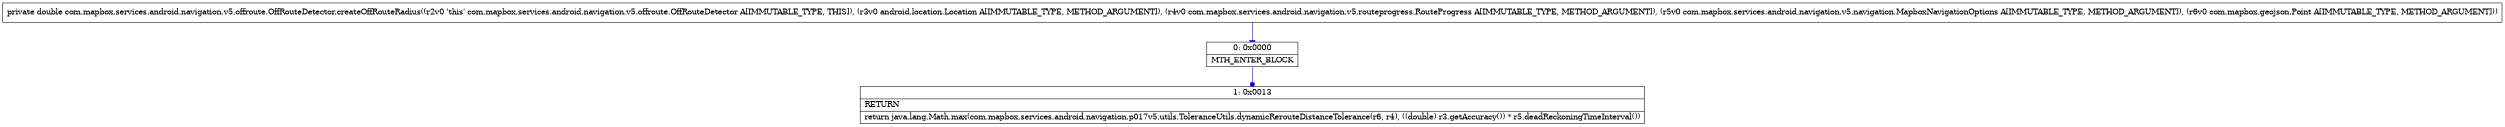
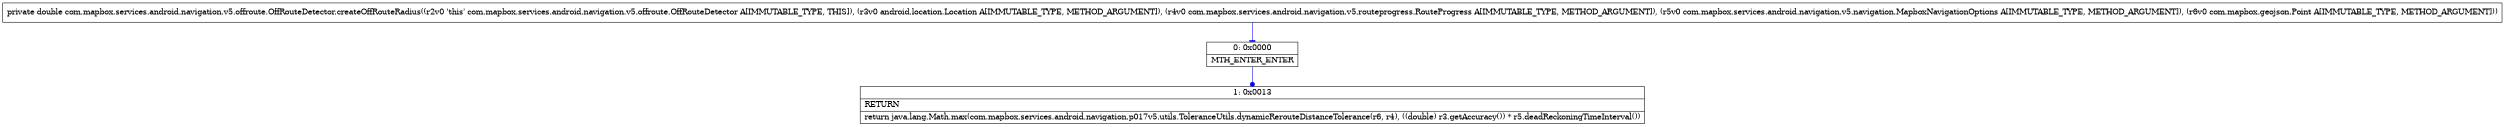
(1252, 60) -> (1252, 60)
